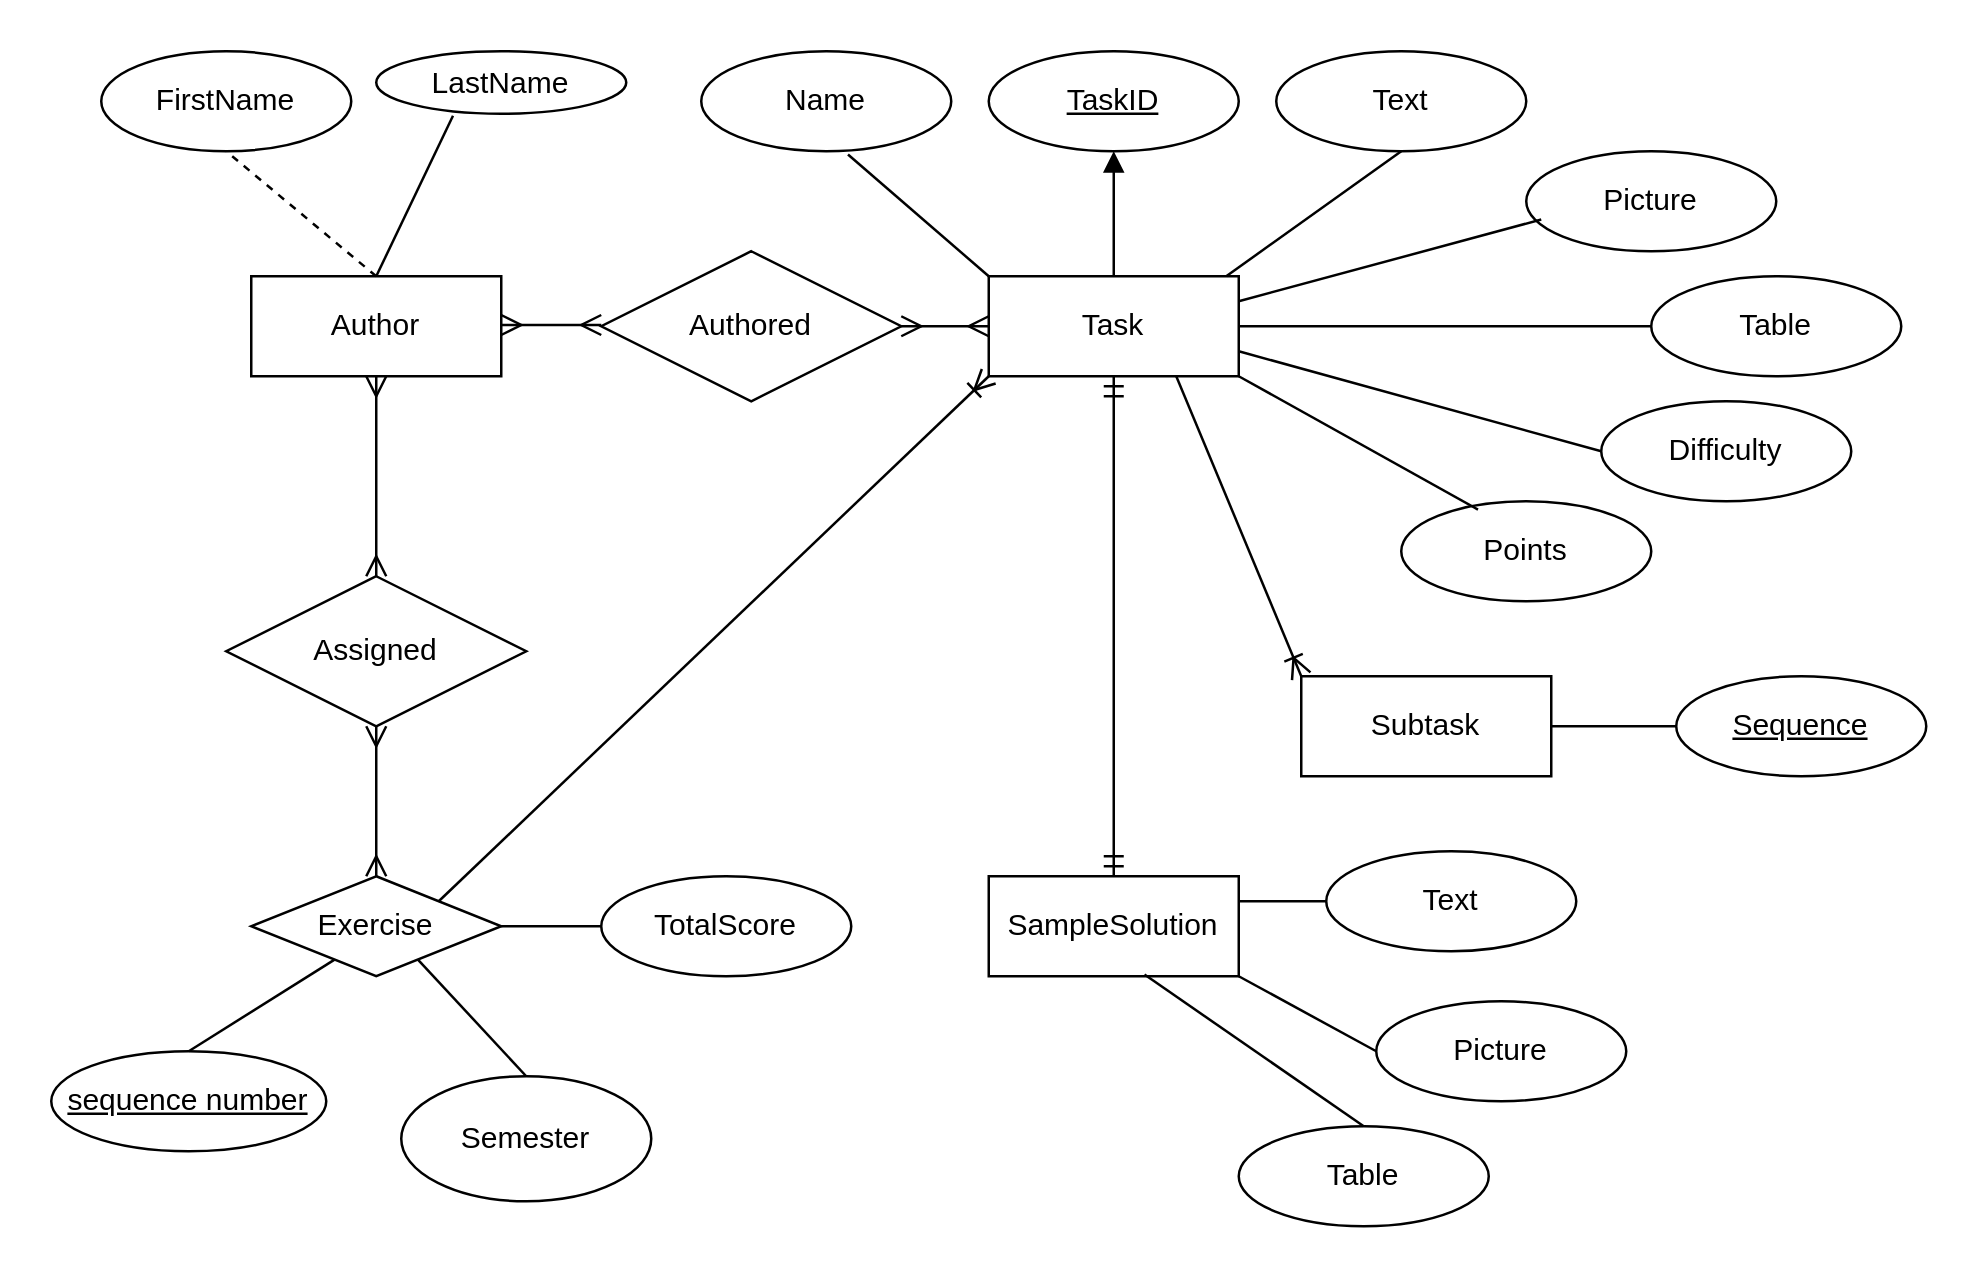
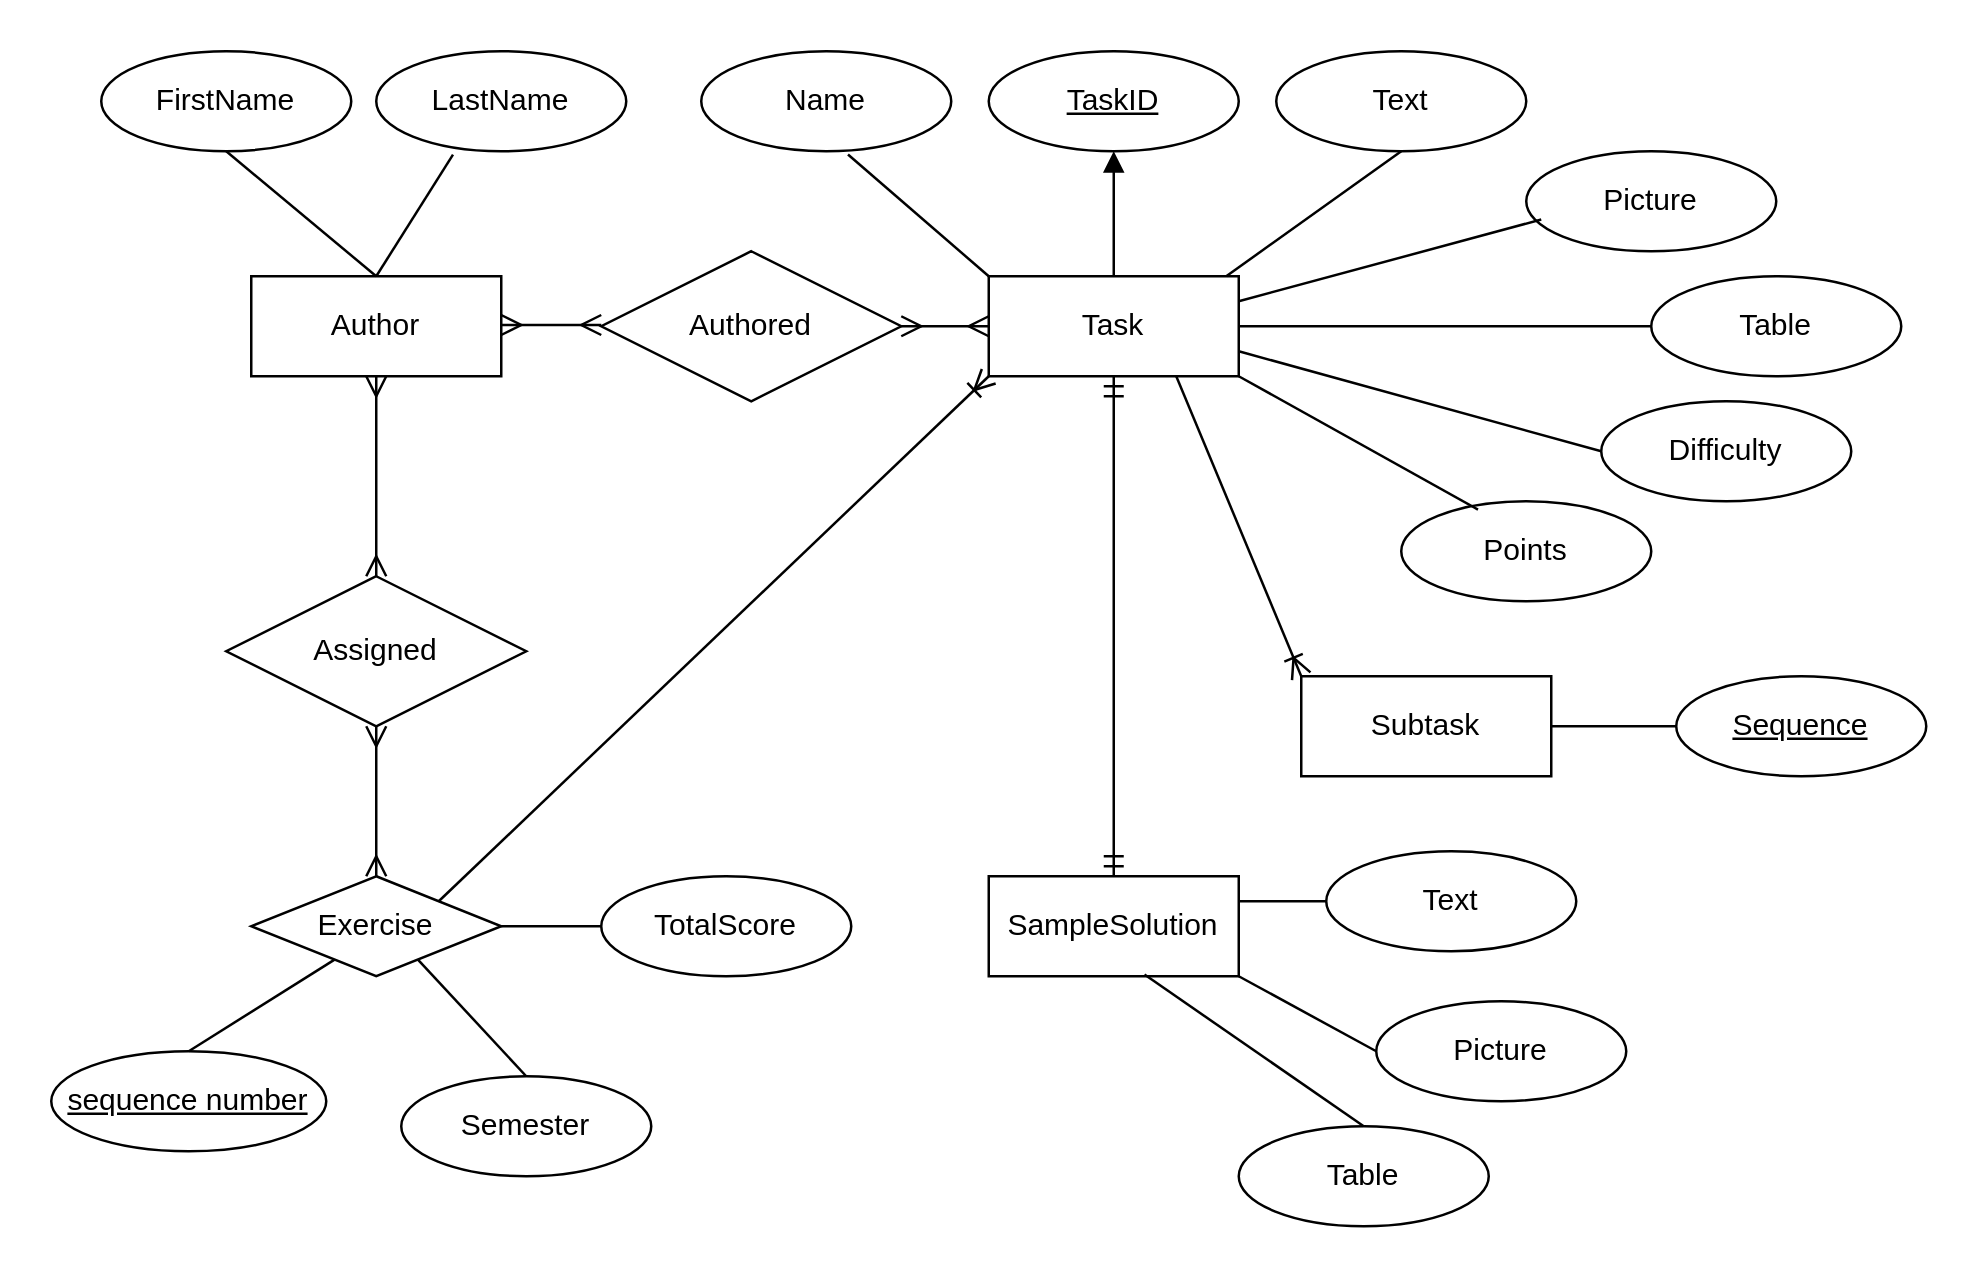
(501, 83) -> (501, 101)
(299, 212) -> (299, 212)
(526, 1139) -> (526, 1126)
